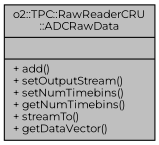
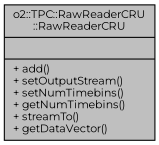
(80, 27) -> (80, 27)
